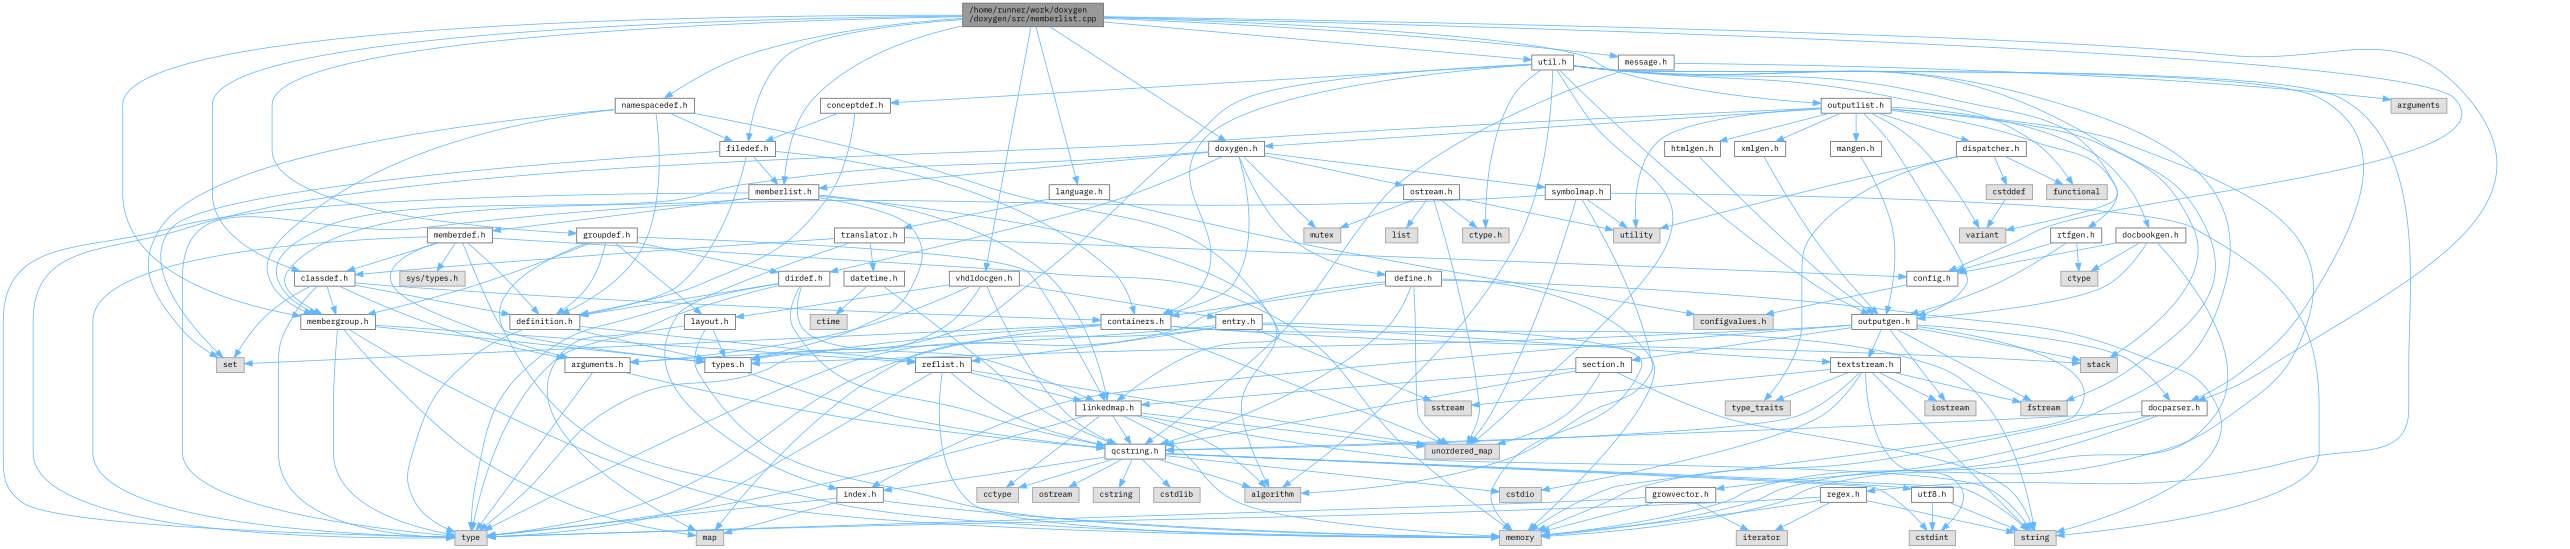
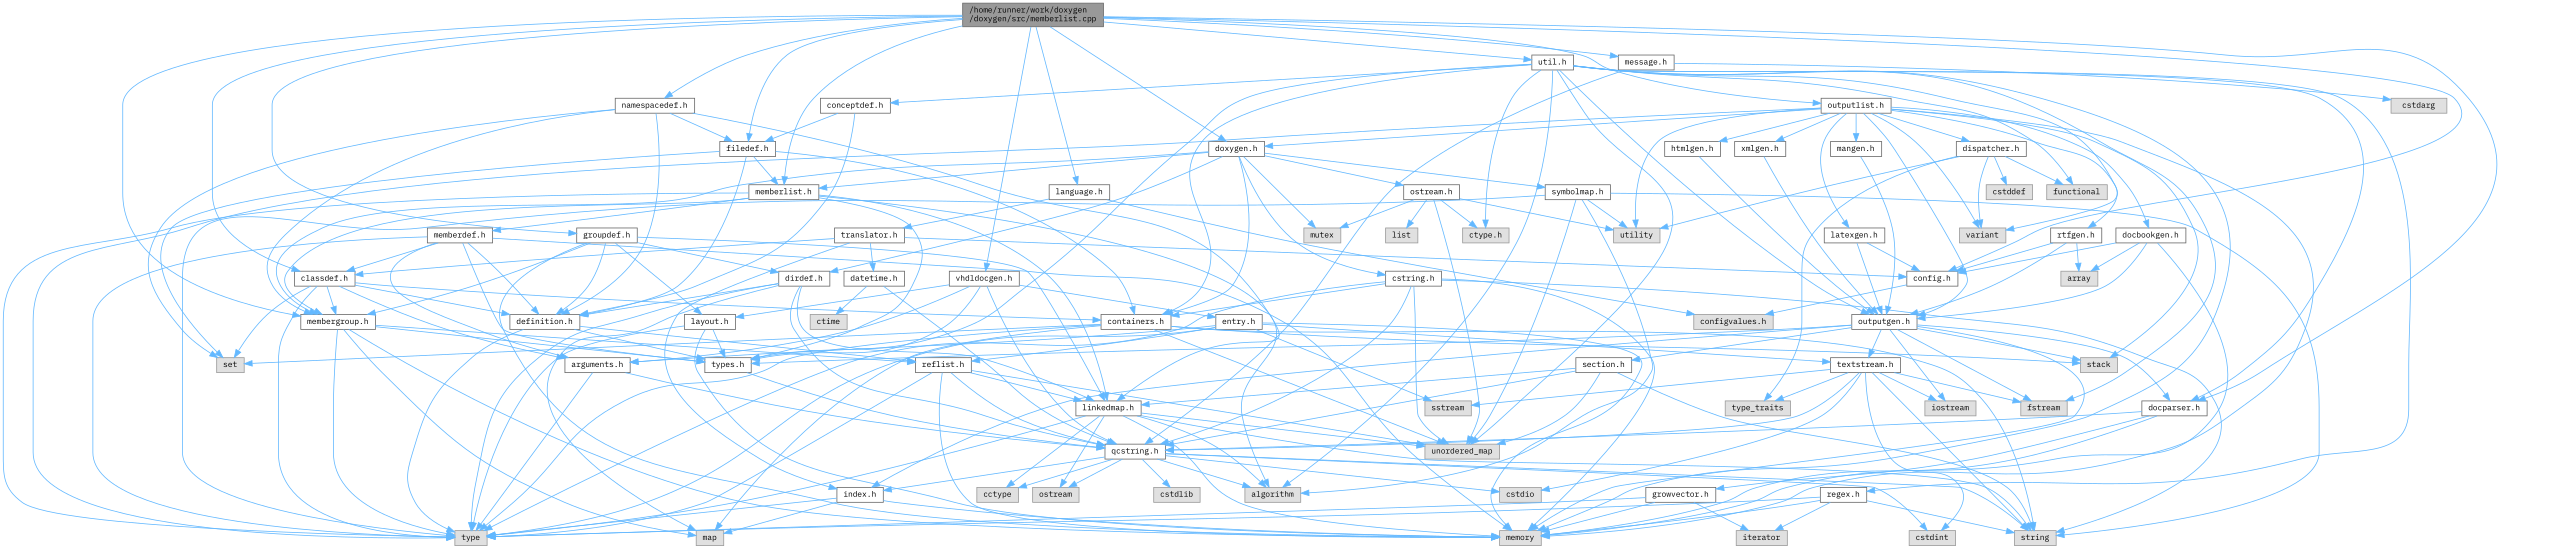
(2419, 106) -> (2419, 106)
(1998, 211) -> (1979, 187)
none -> (1855, 235)
(432, 279) -> none
(1414, 279) -> (1414, 279)
(2079, 279) -> (2079, 279)
(1120, 427) -> (1082, 452)
(1116, 495) -> none
(1932, 495) -> none
